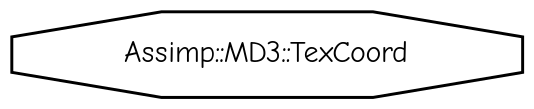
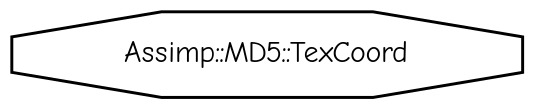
(267, 55) -> (267, 55)
